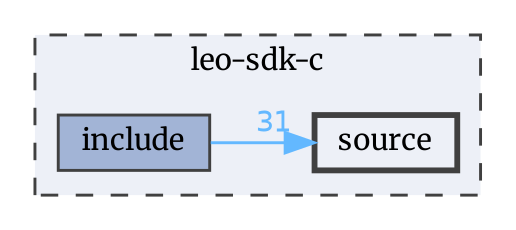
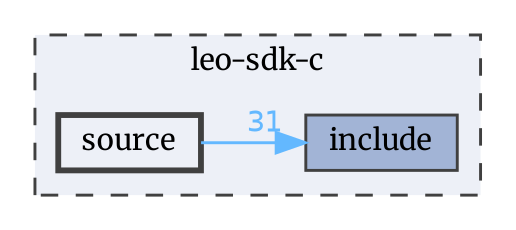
(248, 143) -> (238, 143)
